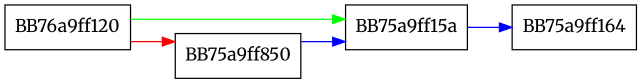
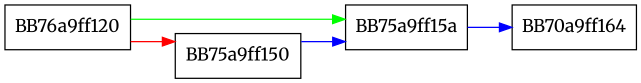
(574, 27) -> (574, 27)
(238, 56) -> (238, 56)
